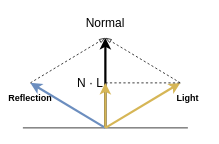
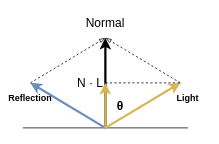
none -> (120, 105)
